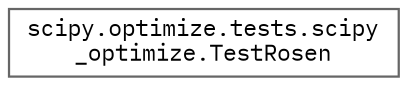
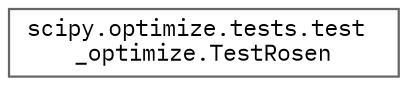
(204, 43) -> (204, 43)
